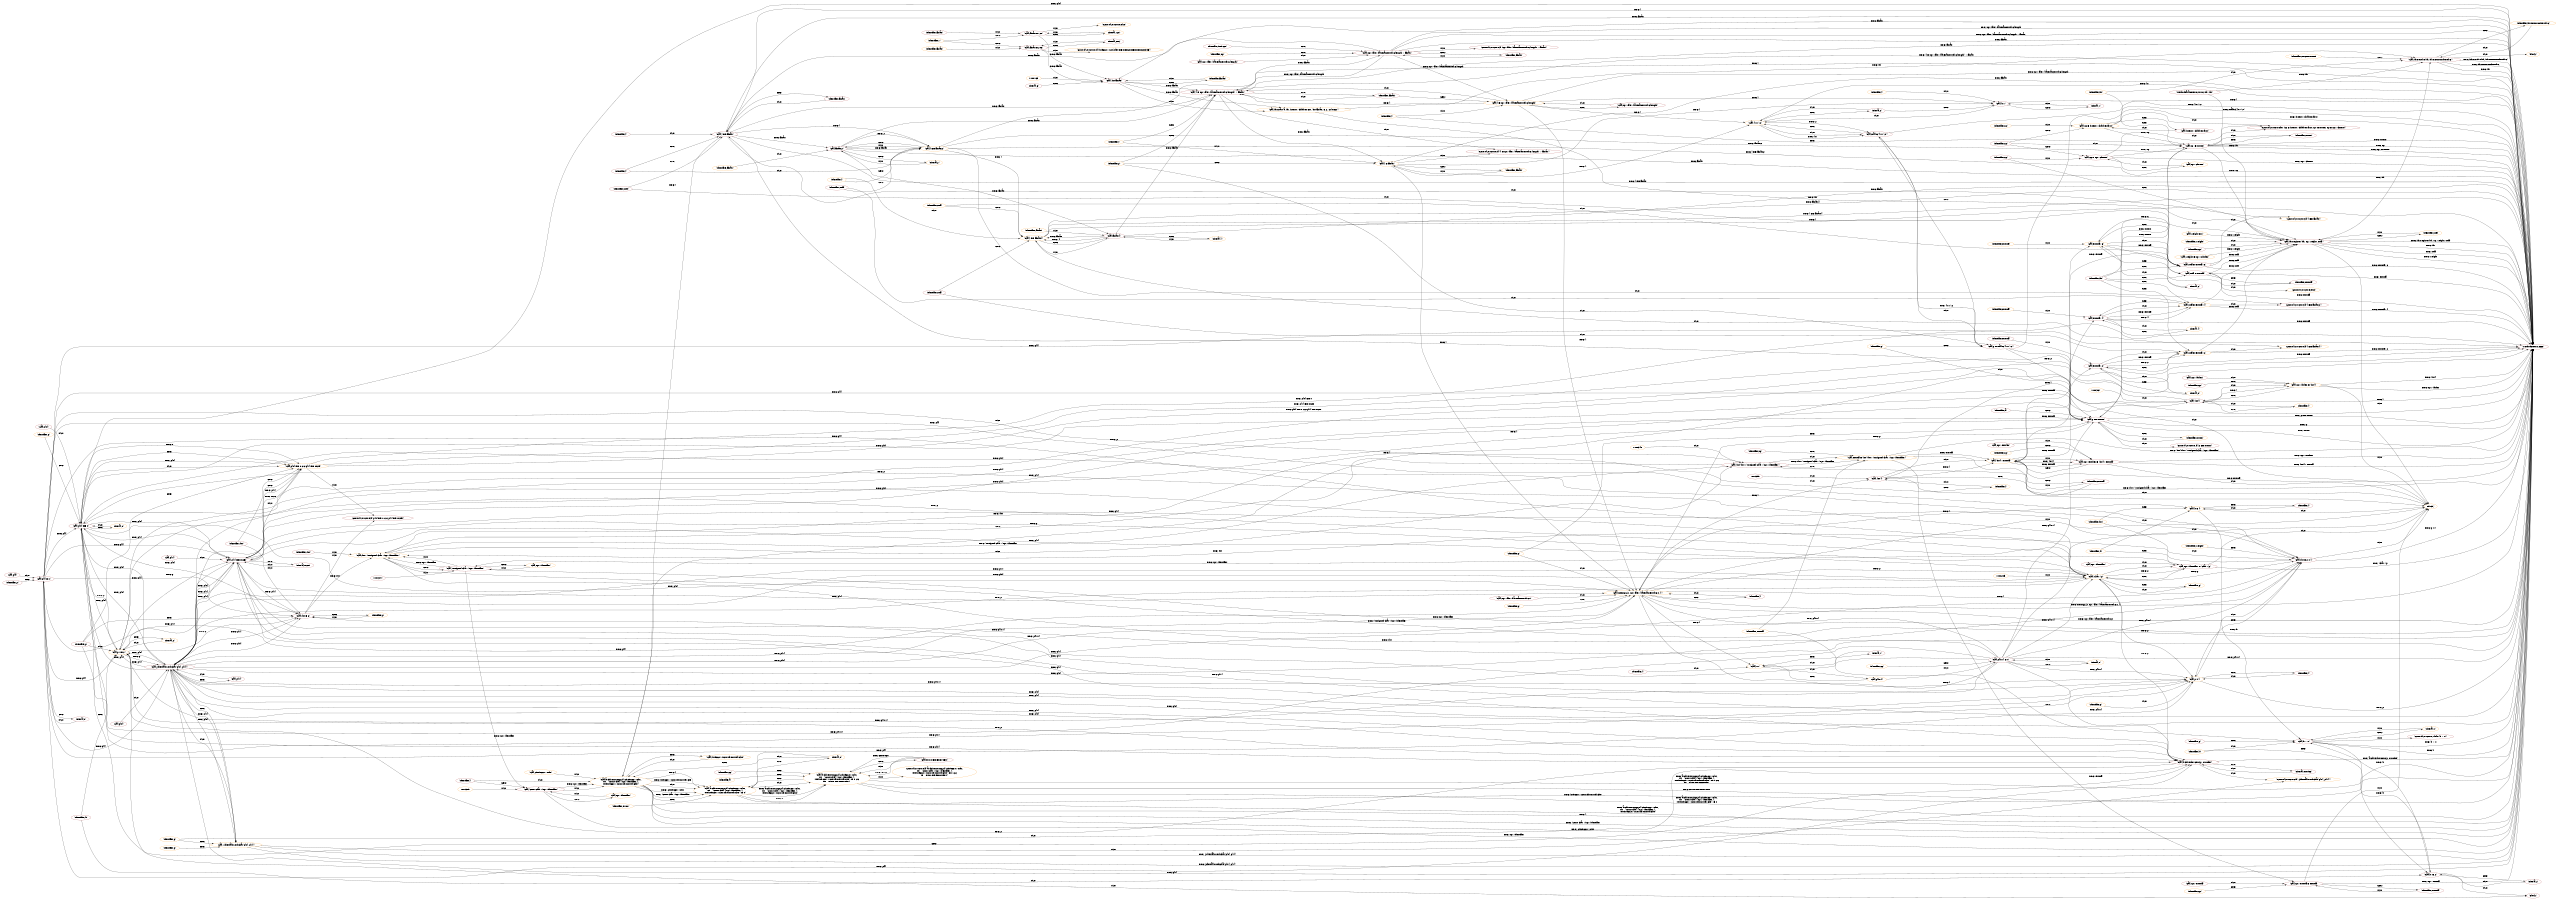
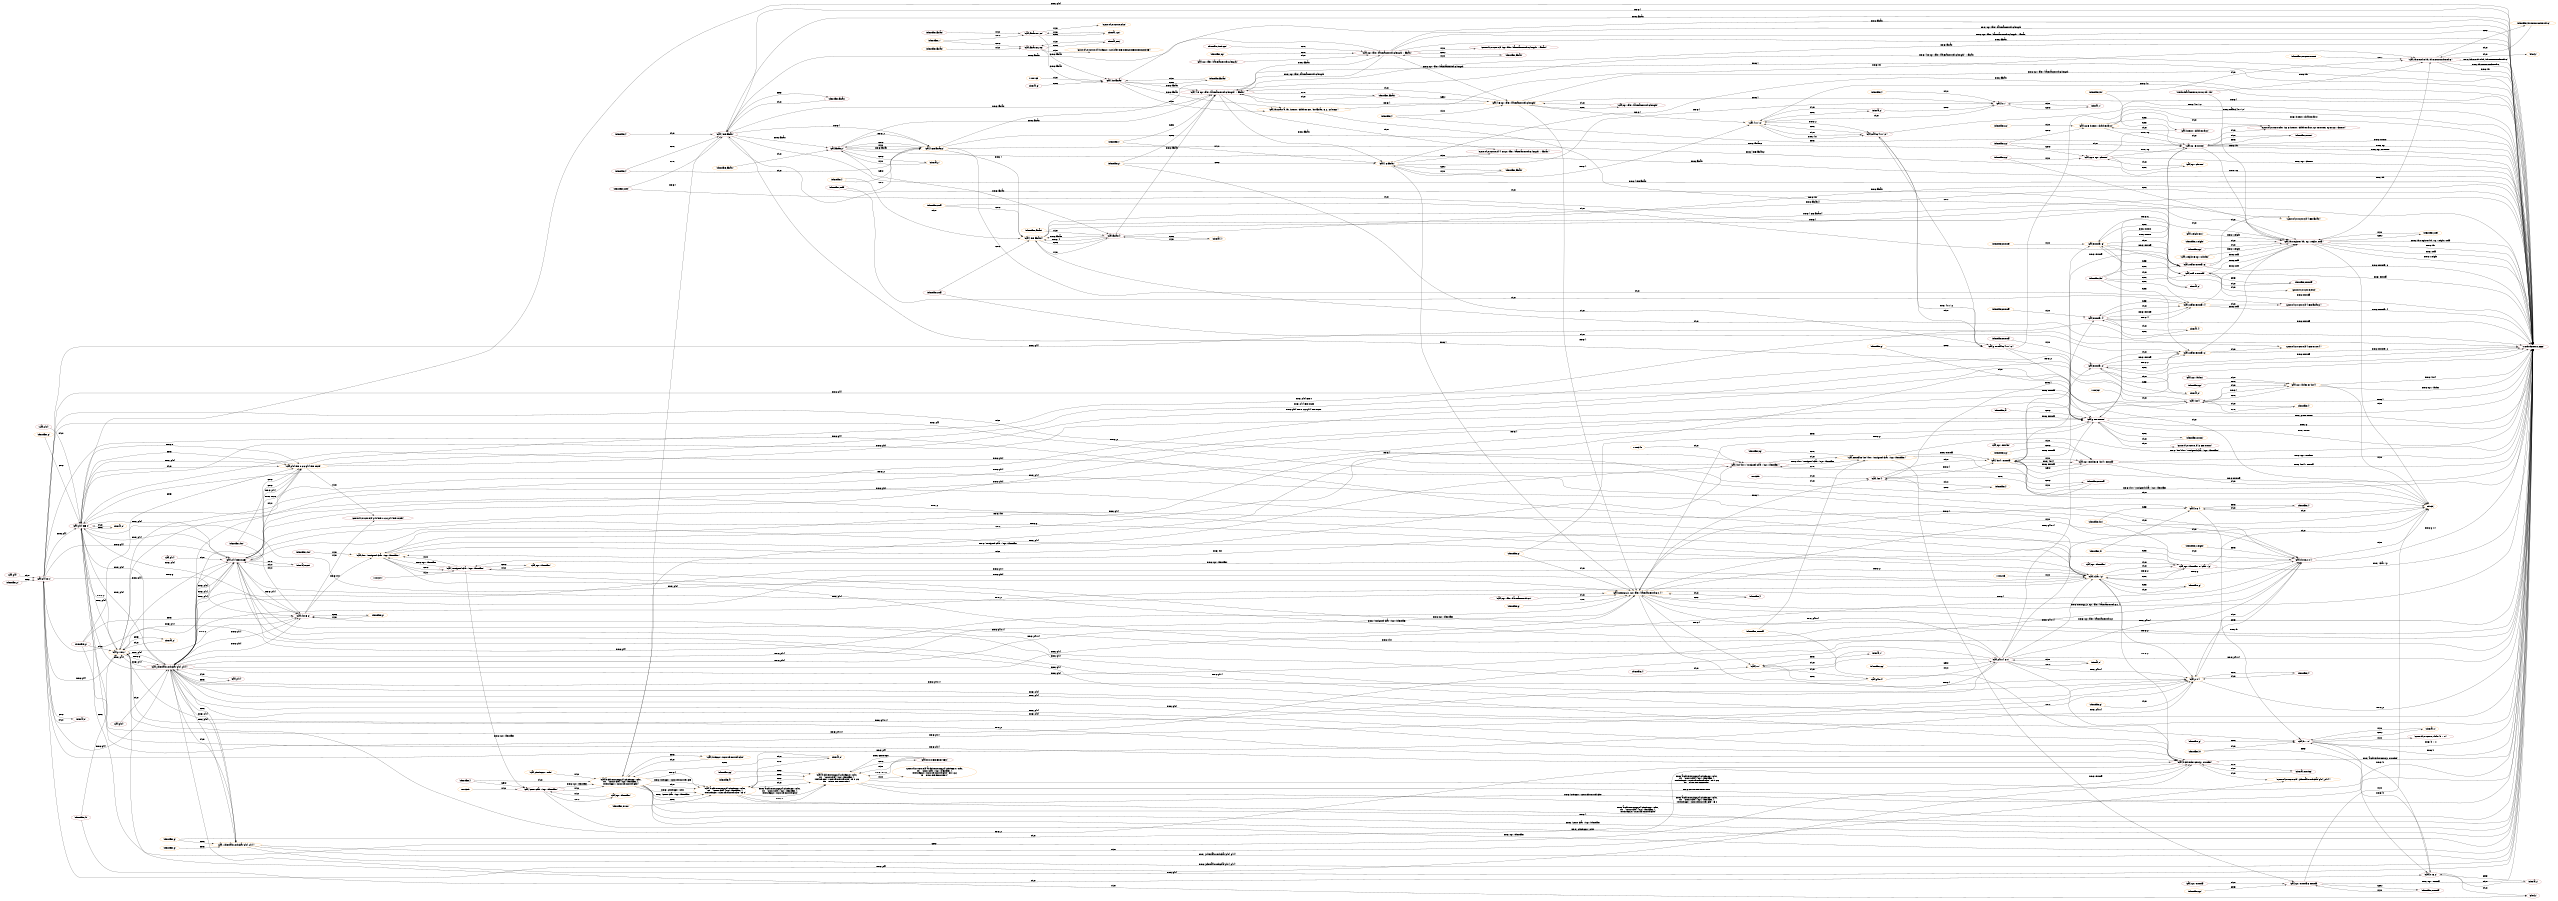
(2304, 347) -> (2304, 347)
